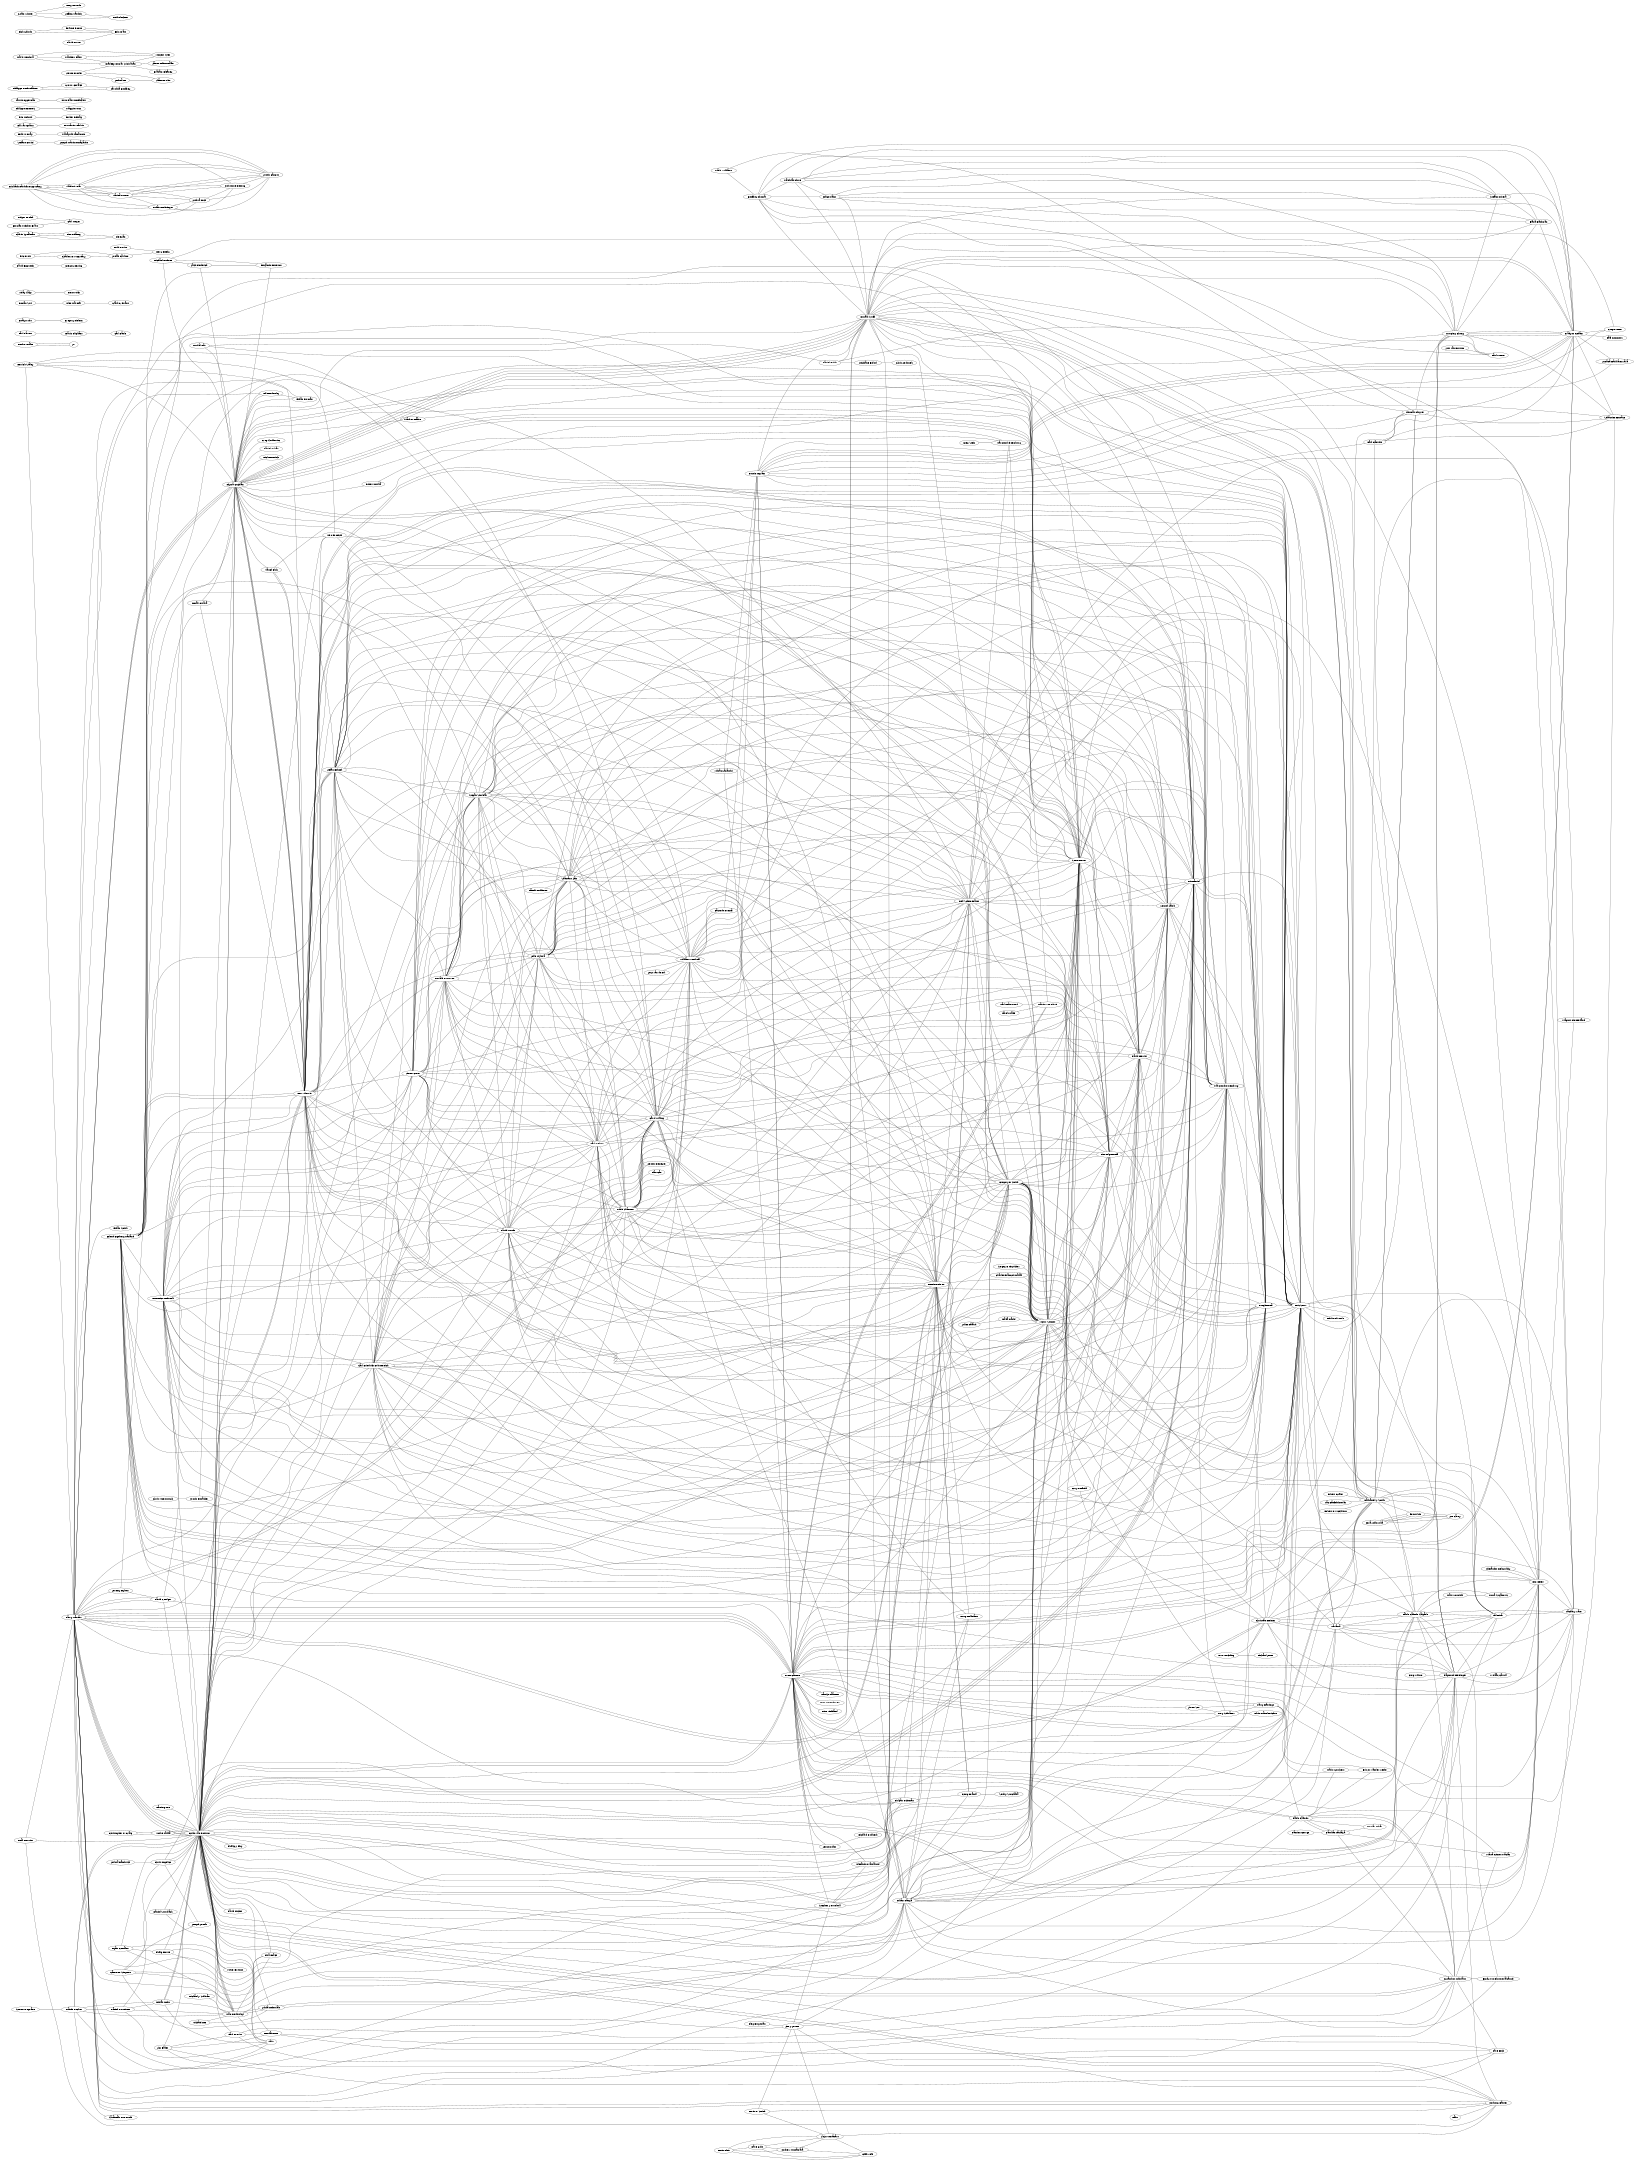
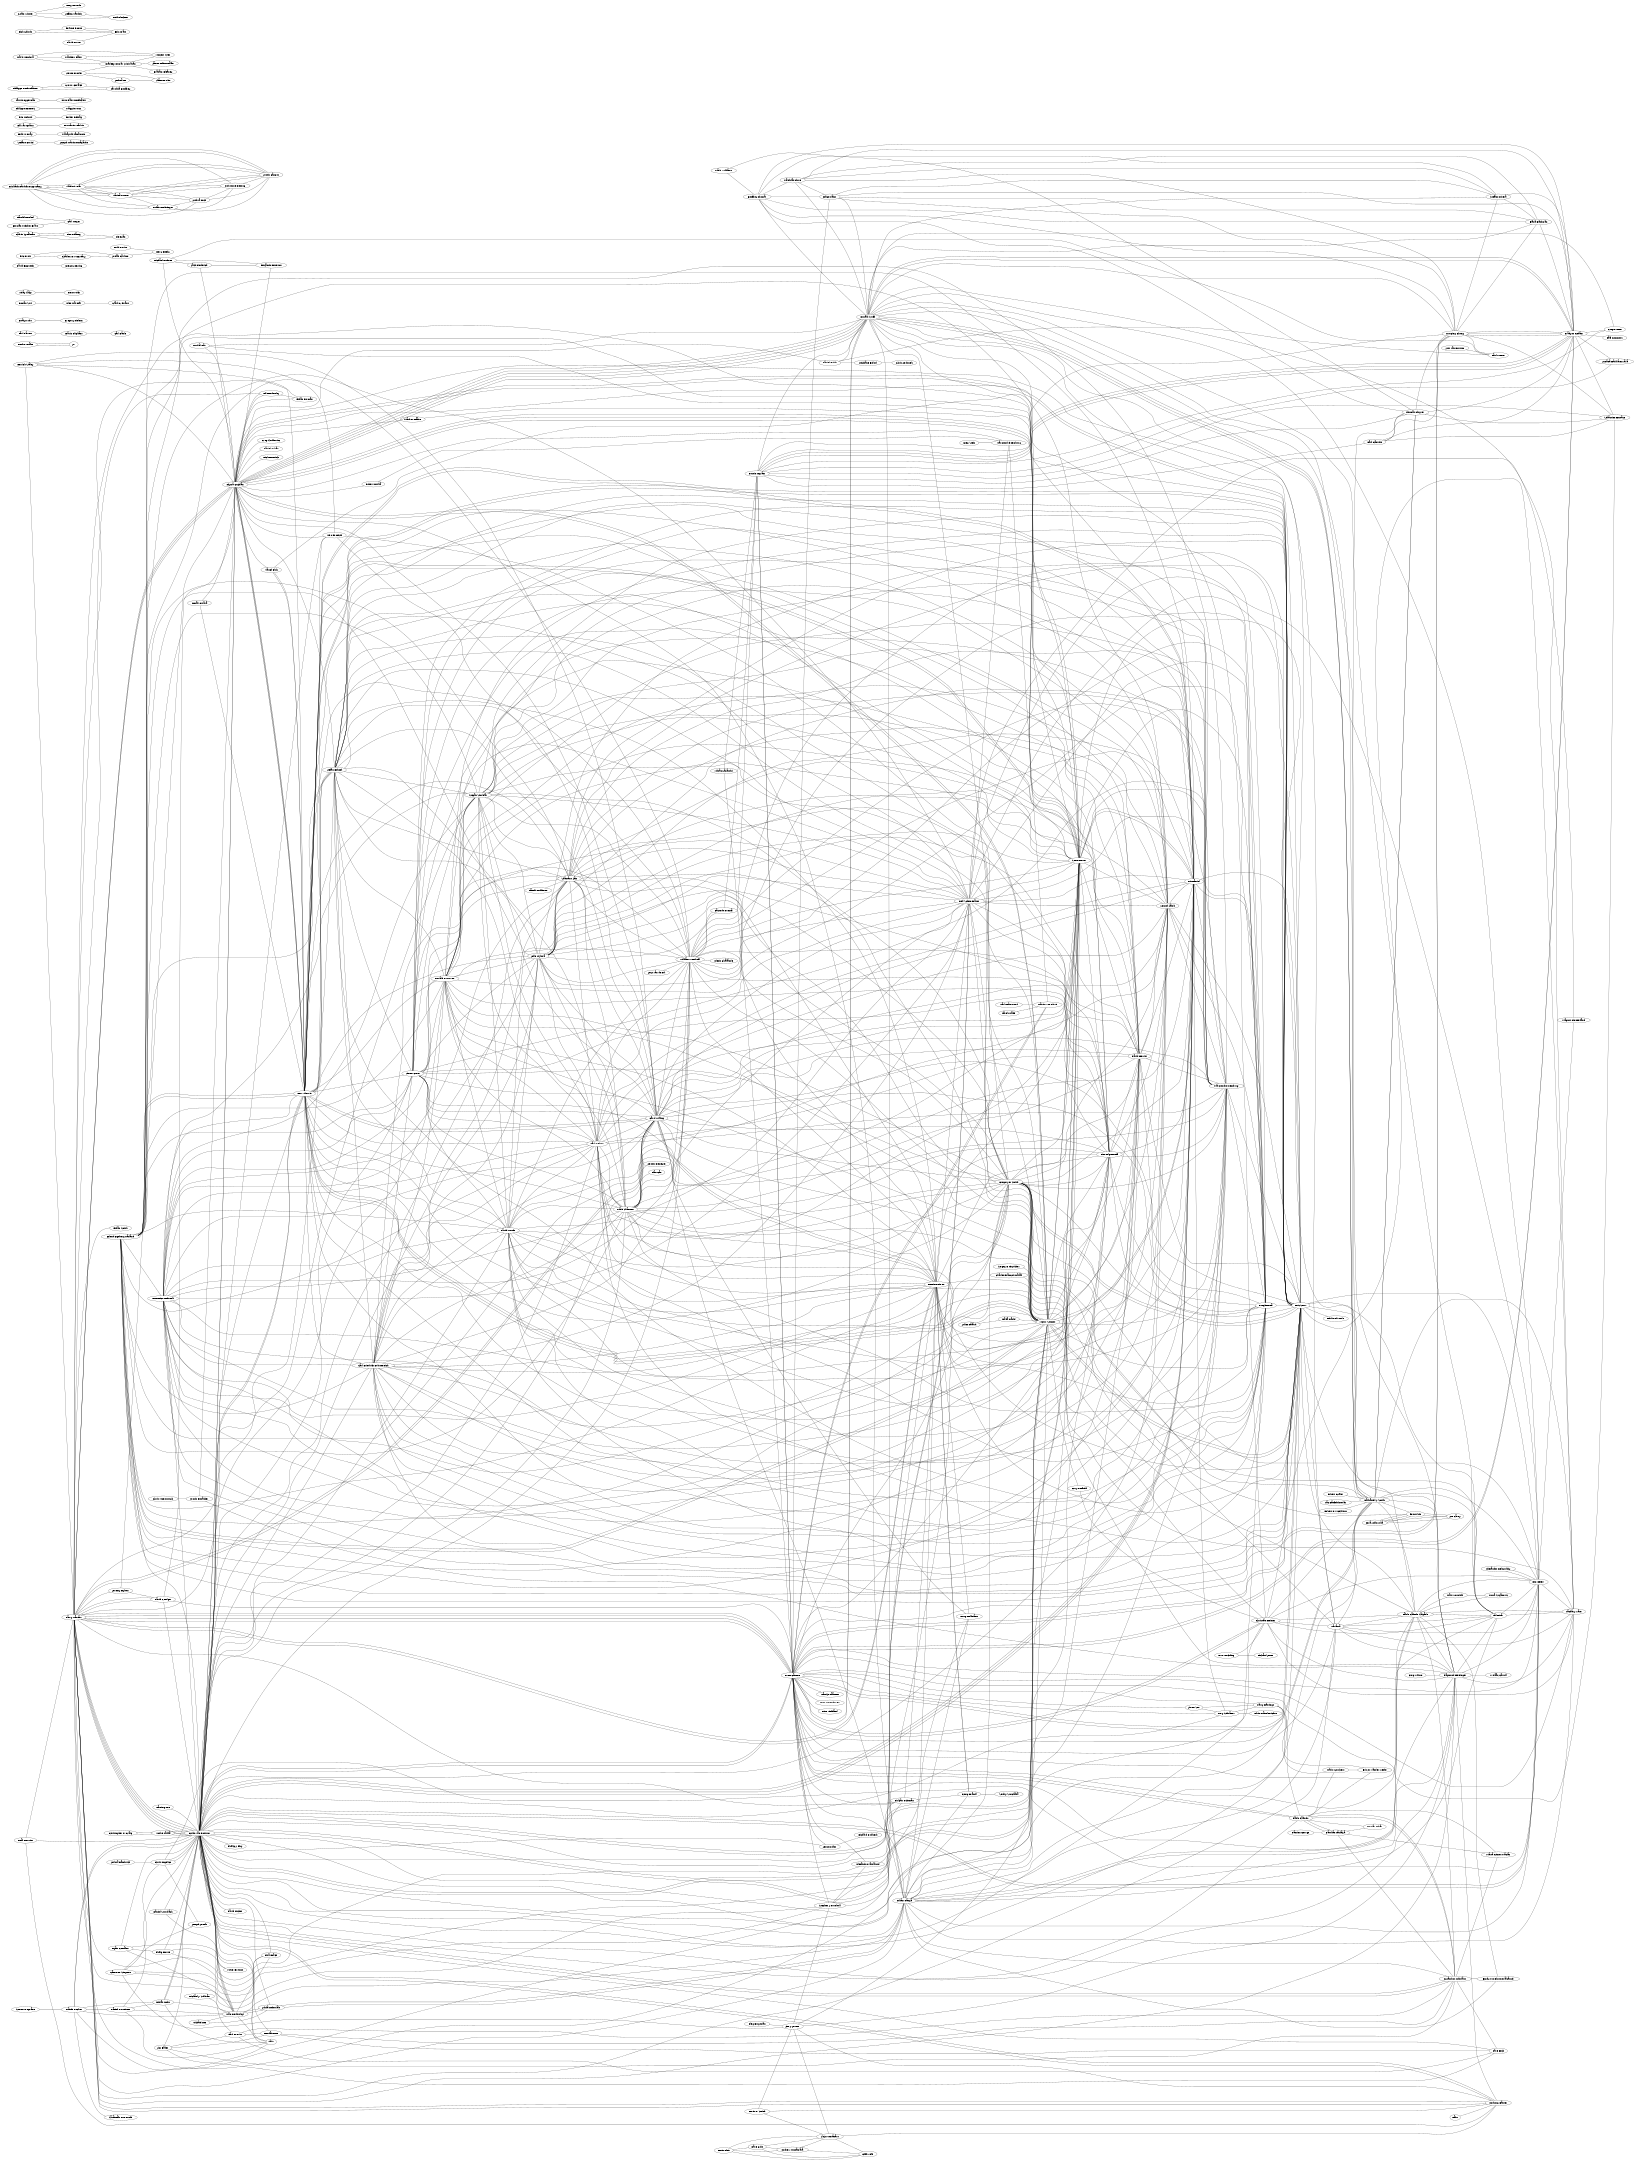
(25, 218) -> (25, 218)
(811, 949) -> none
none -> (724, 961)
(1360, 1238) -> (800, 936)
(985, 1245) -> (1153, 1433)
(1382, 1600) -> (1455, 1603)
